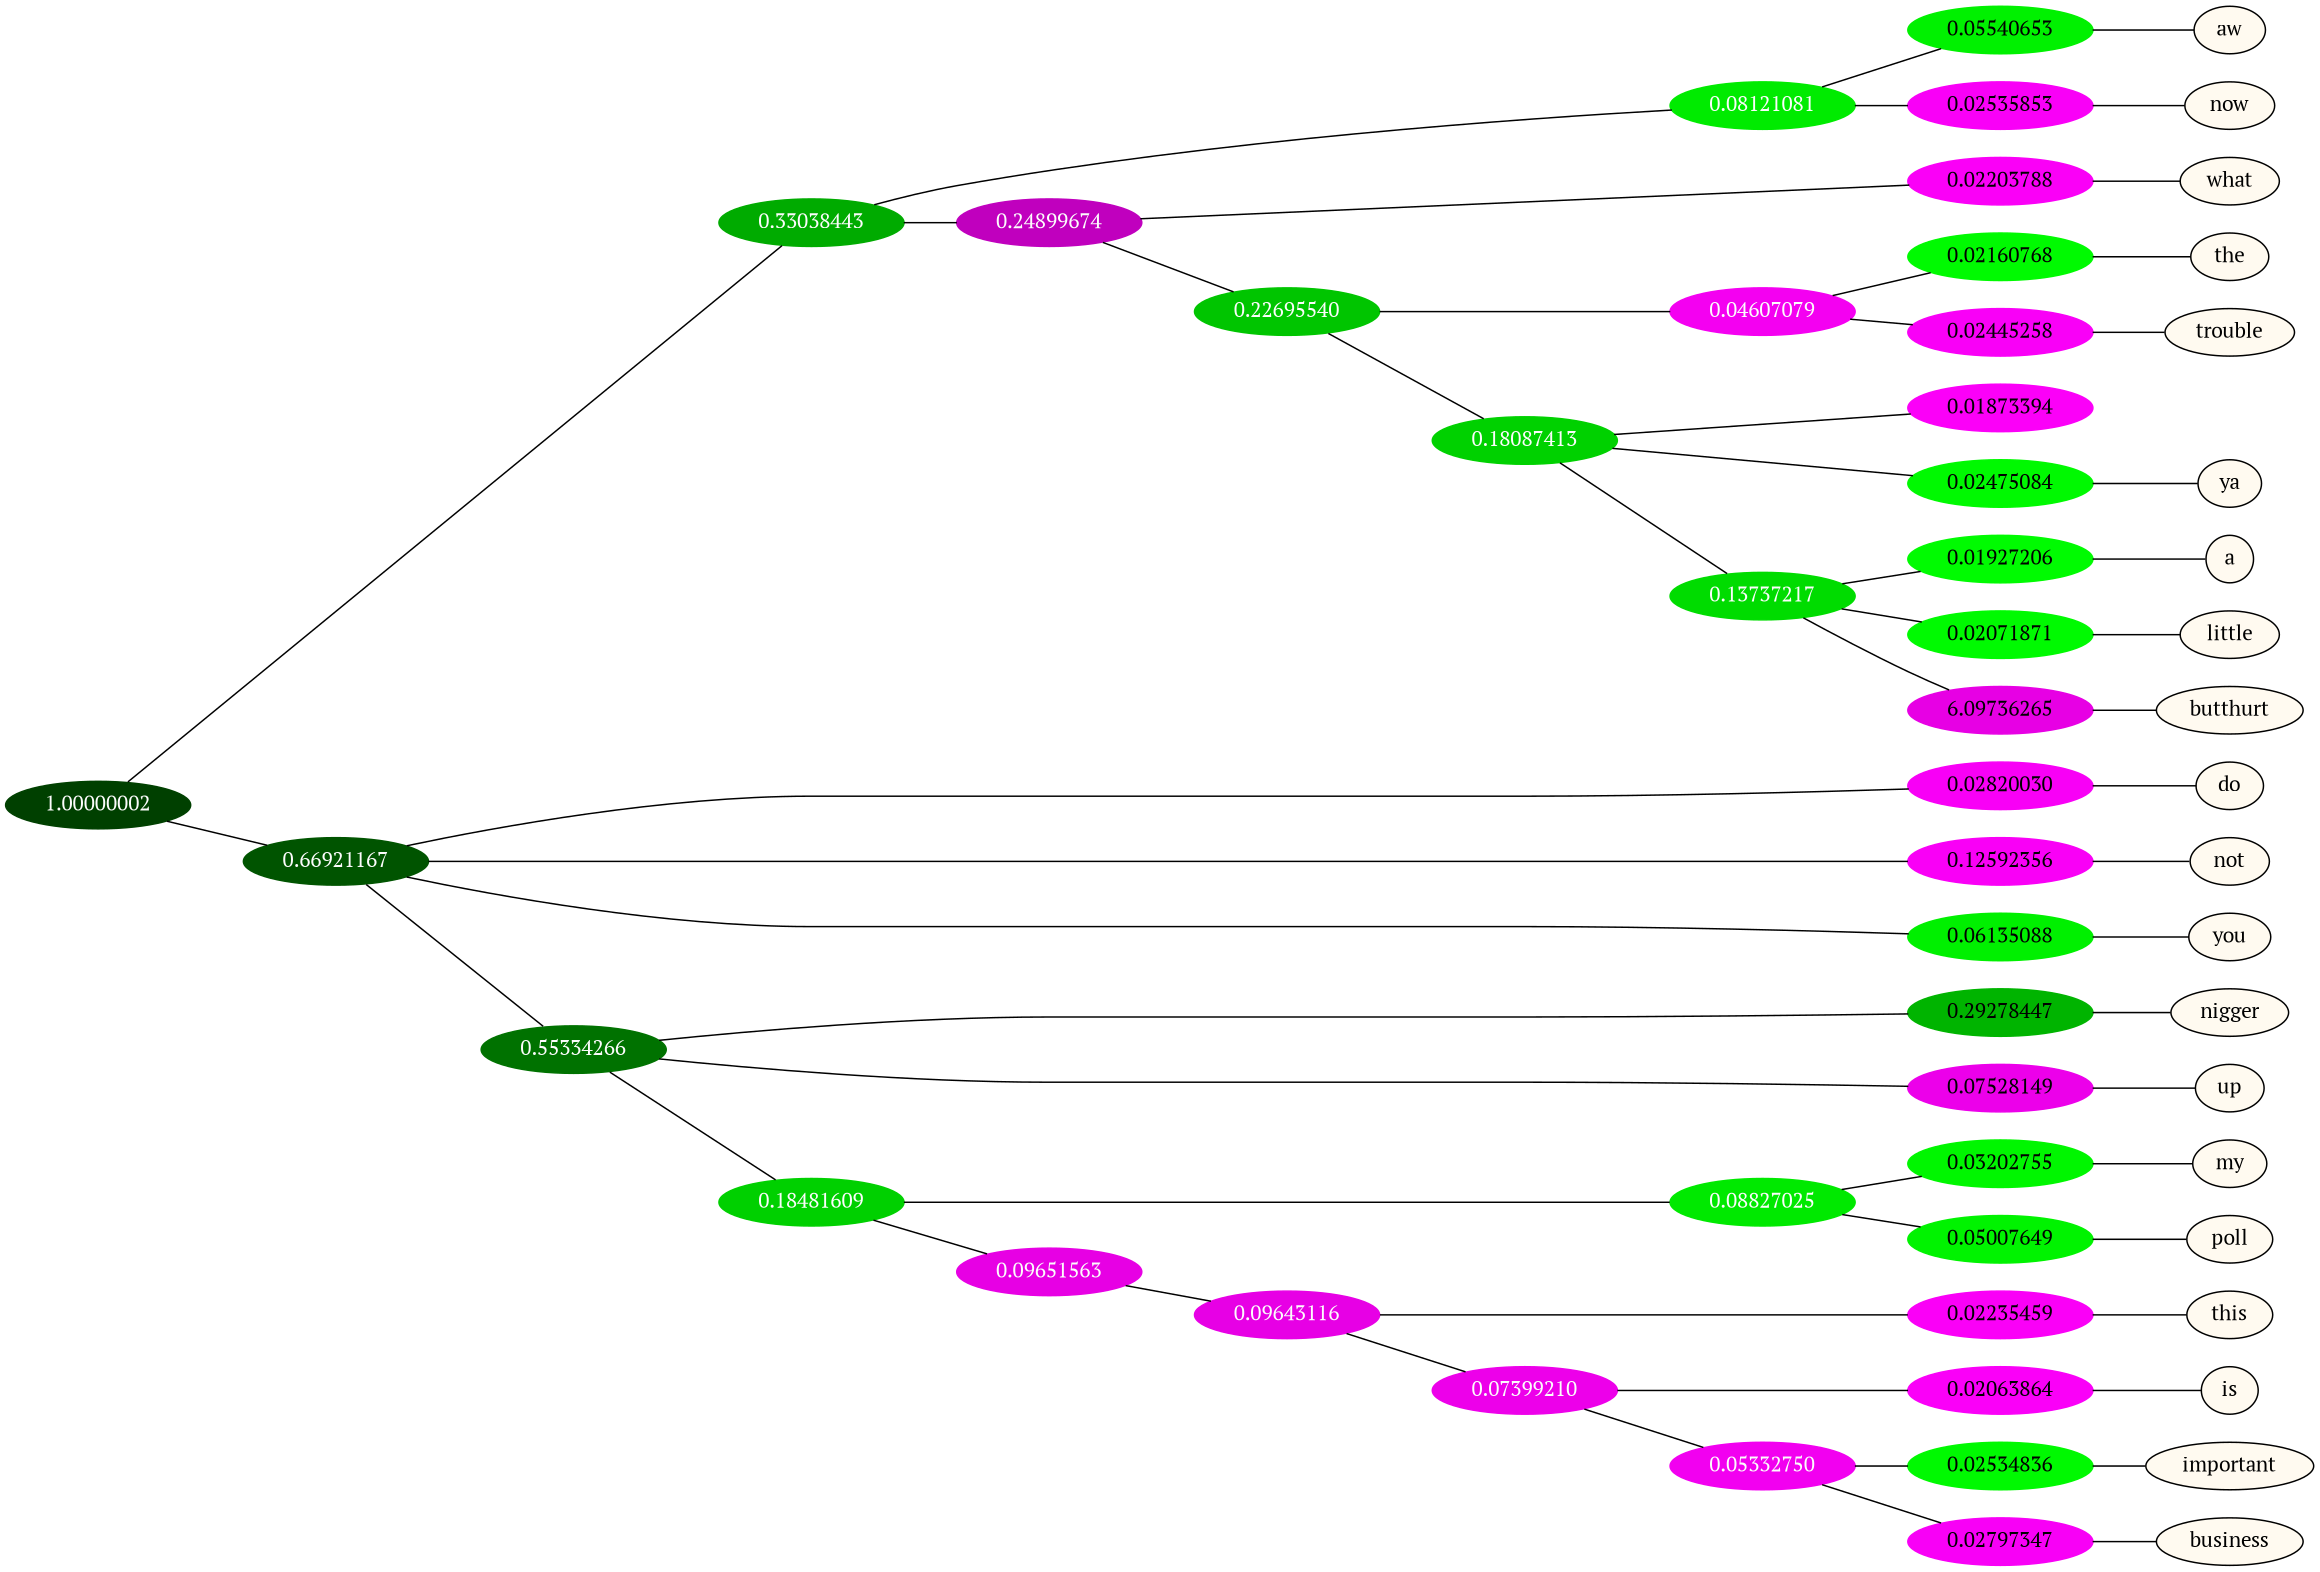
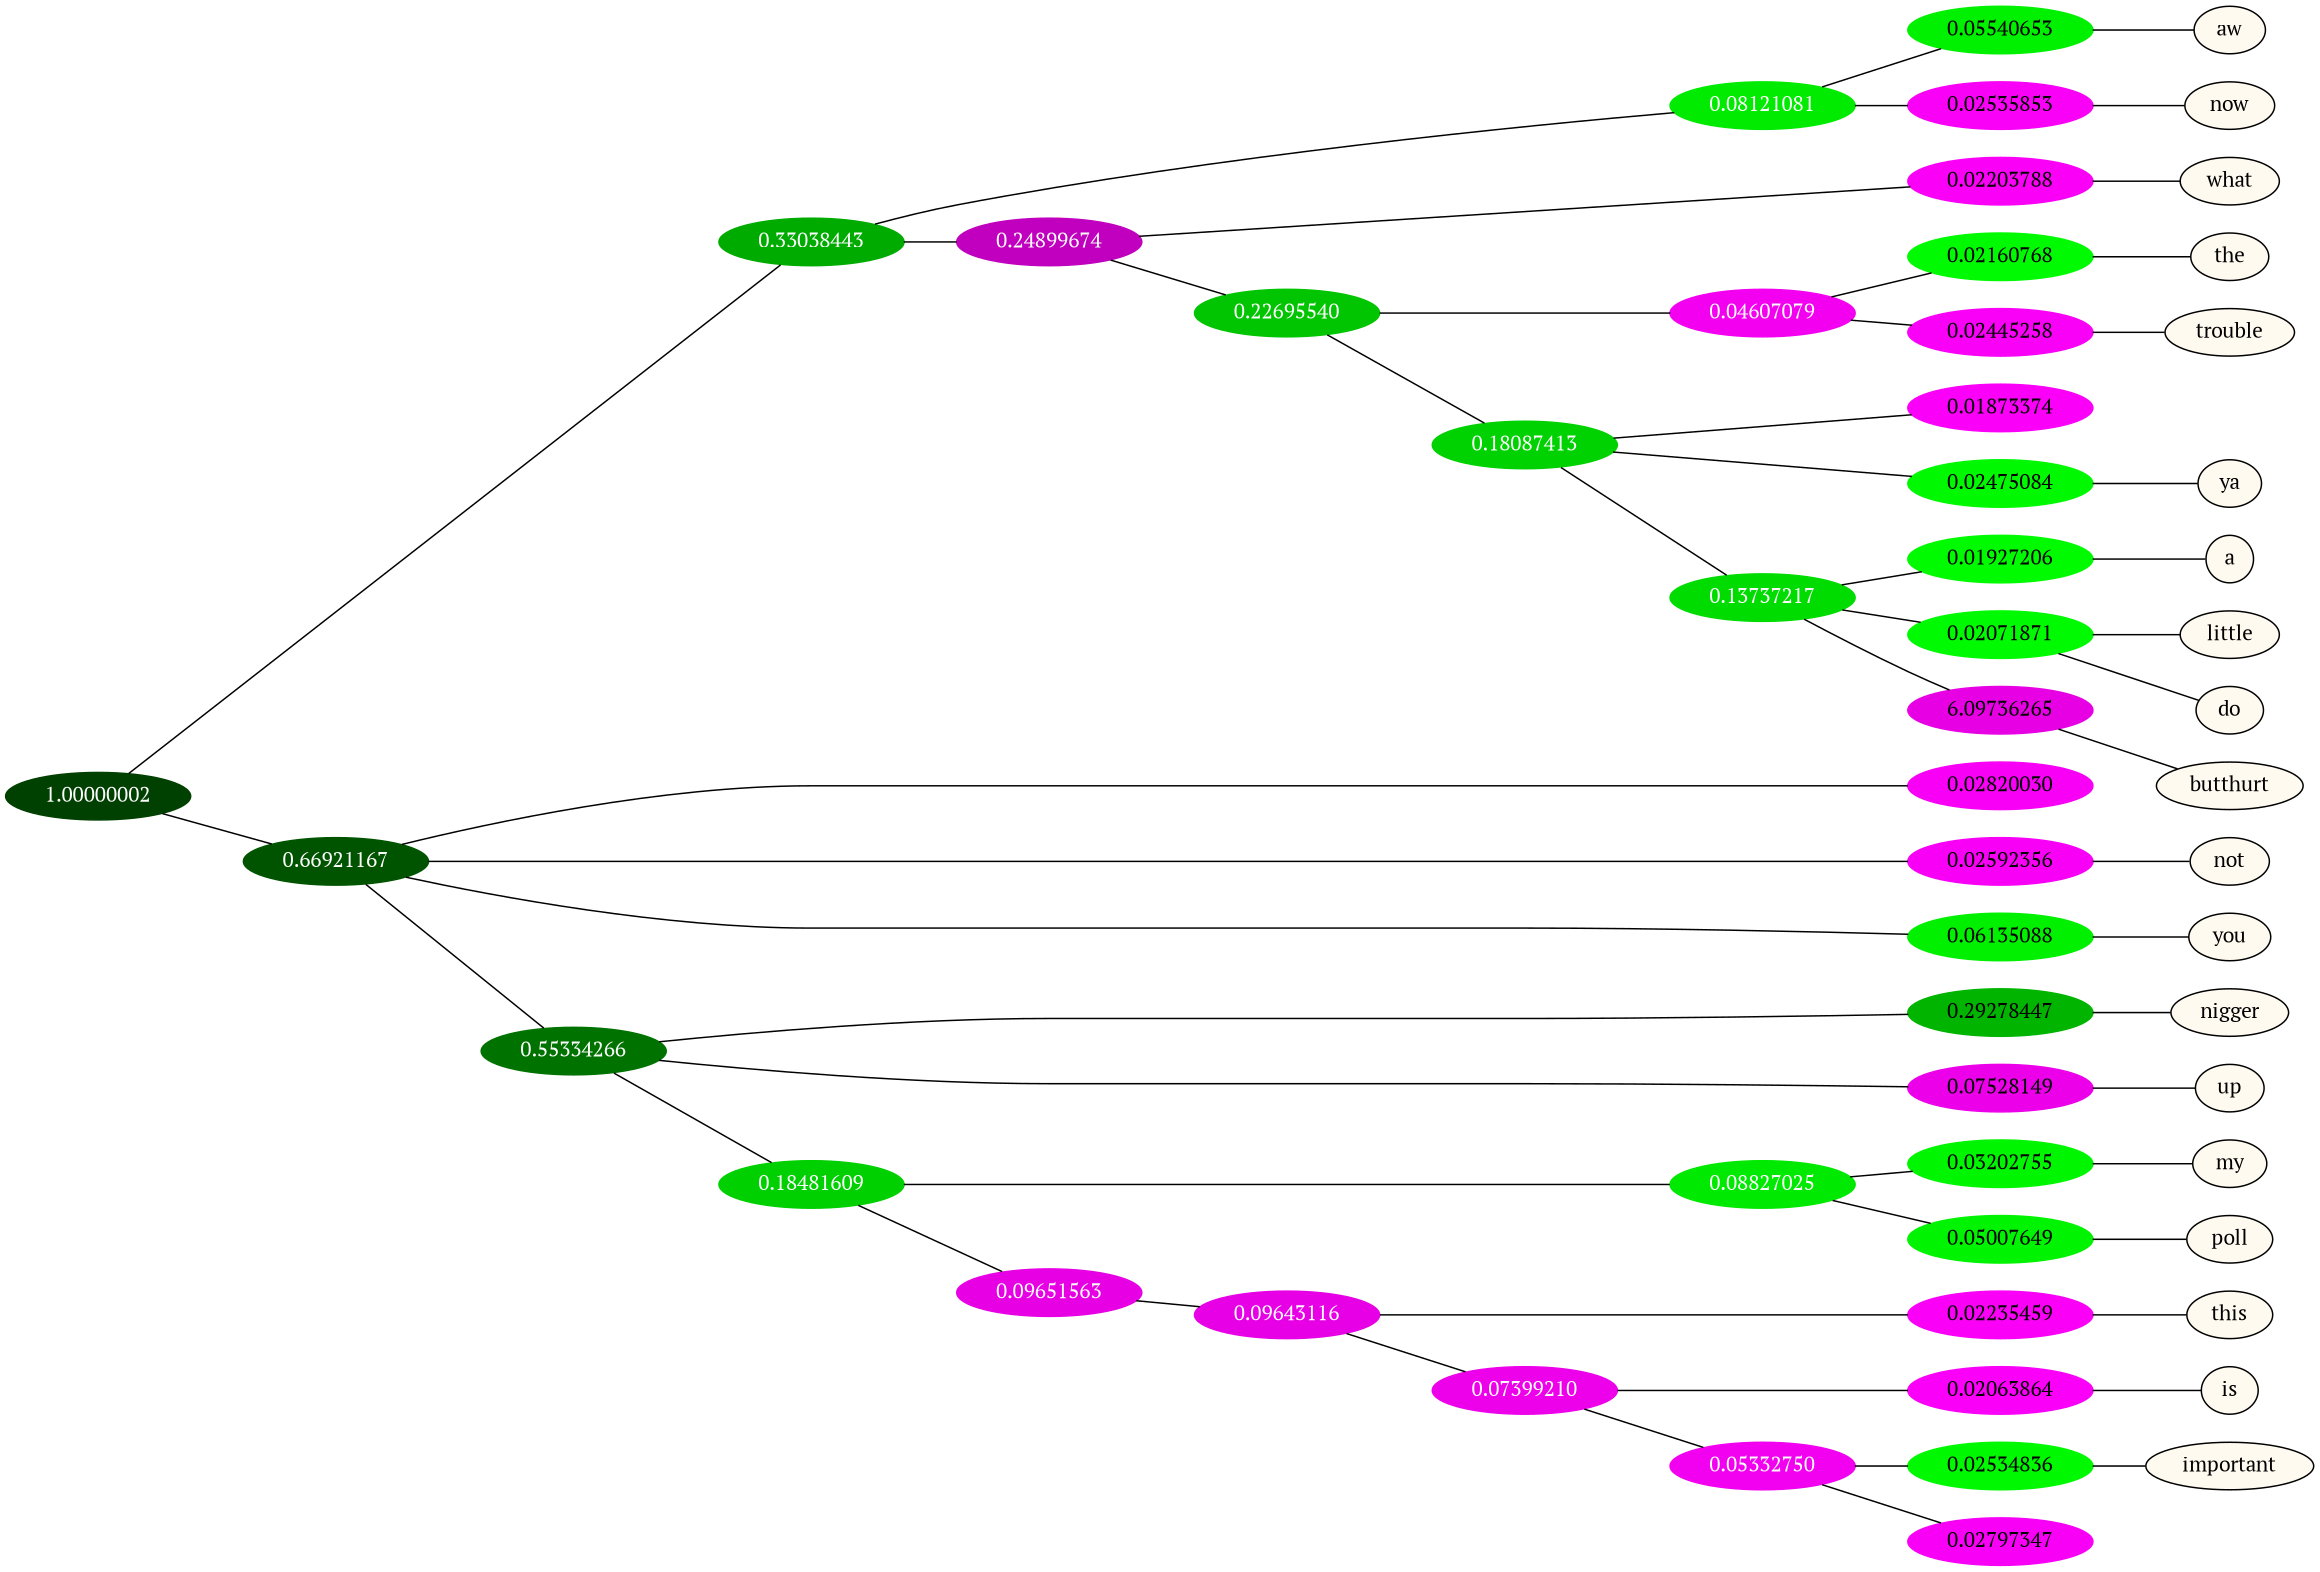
(2000, 408) -> (2000, 408)
(2144, 786) -> (2129, 677)
(2000, 861) -> (2000, 861)
(2230, 1542) -> none
